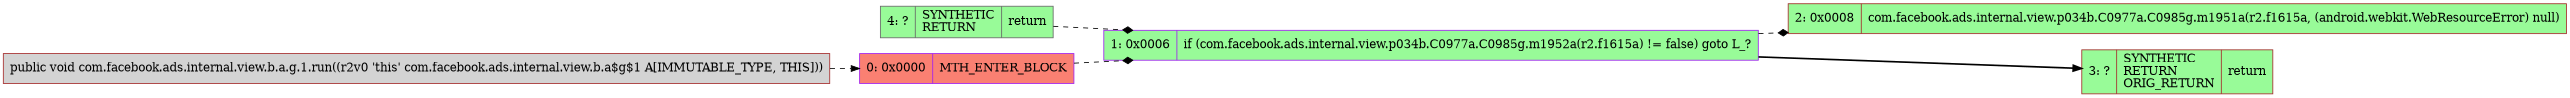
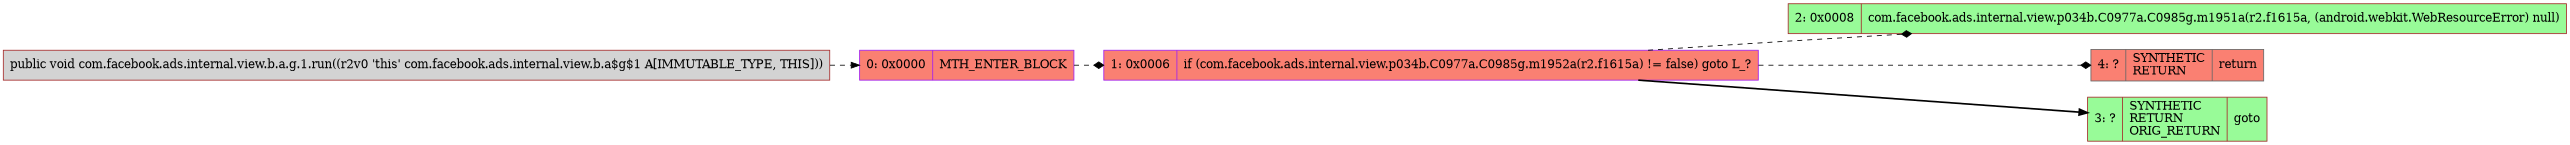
(967, 22) -> (2177, 65)
(1088, 28) -> (1920, 65)
(1431, 45) -> (1431, 65)
(2247, 71) -> (2247, 119)
